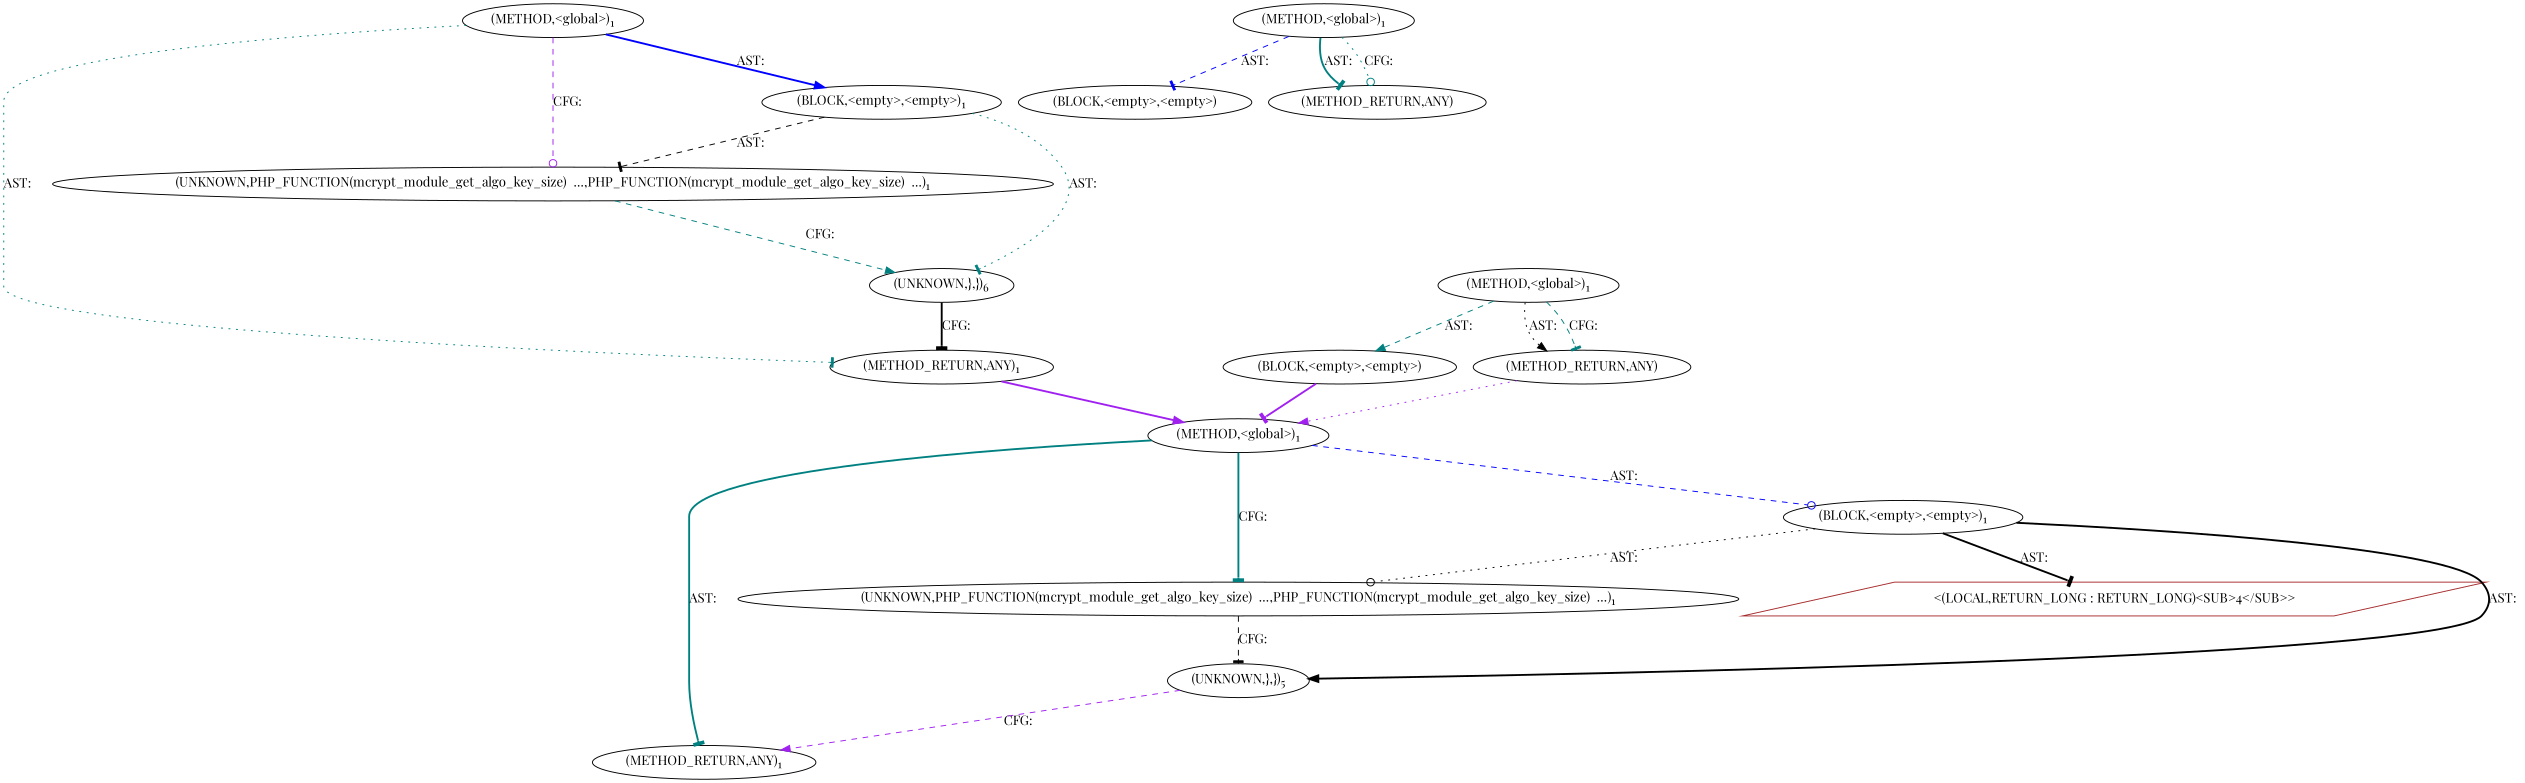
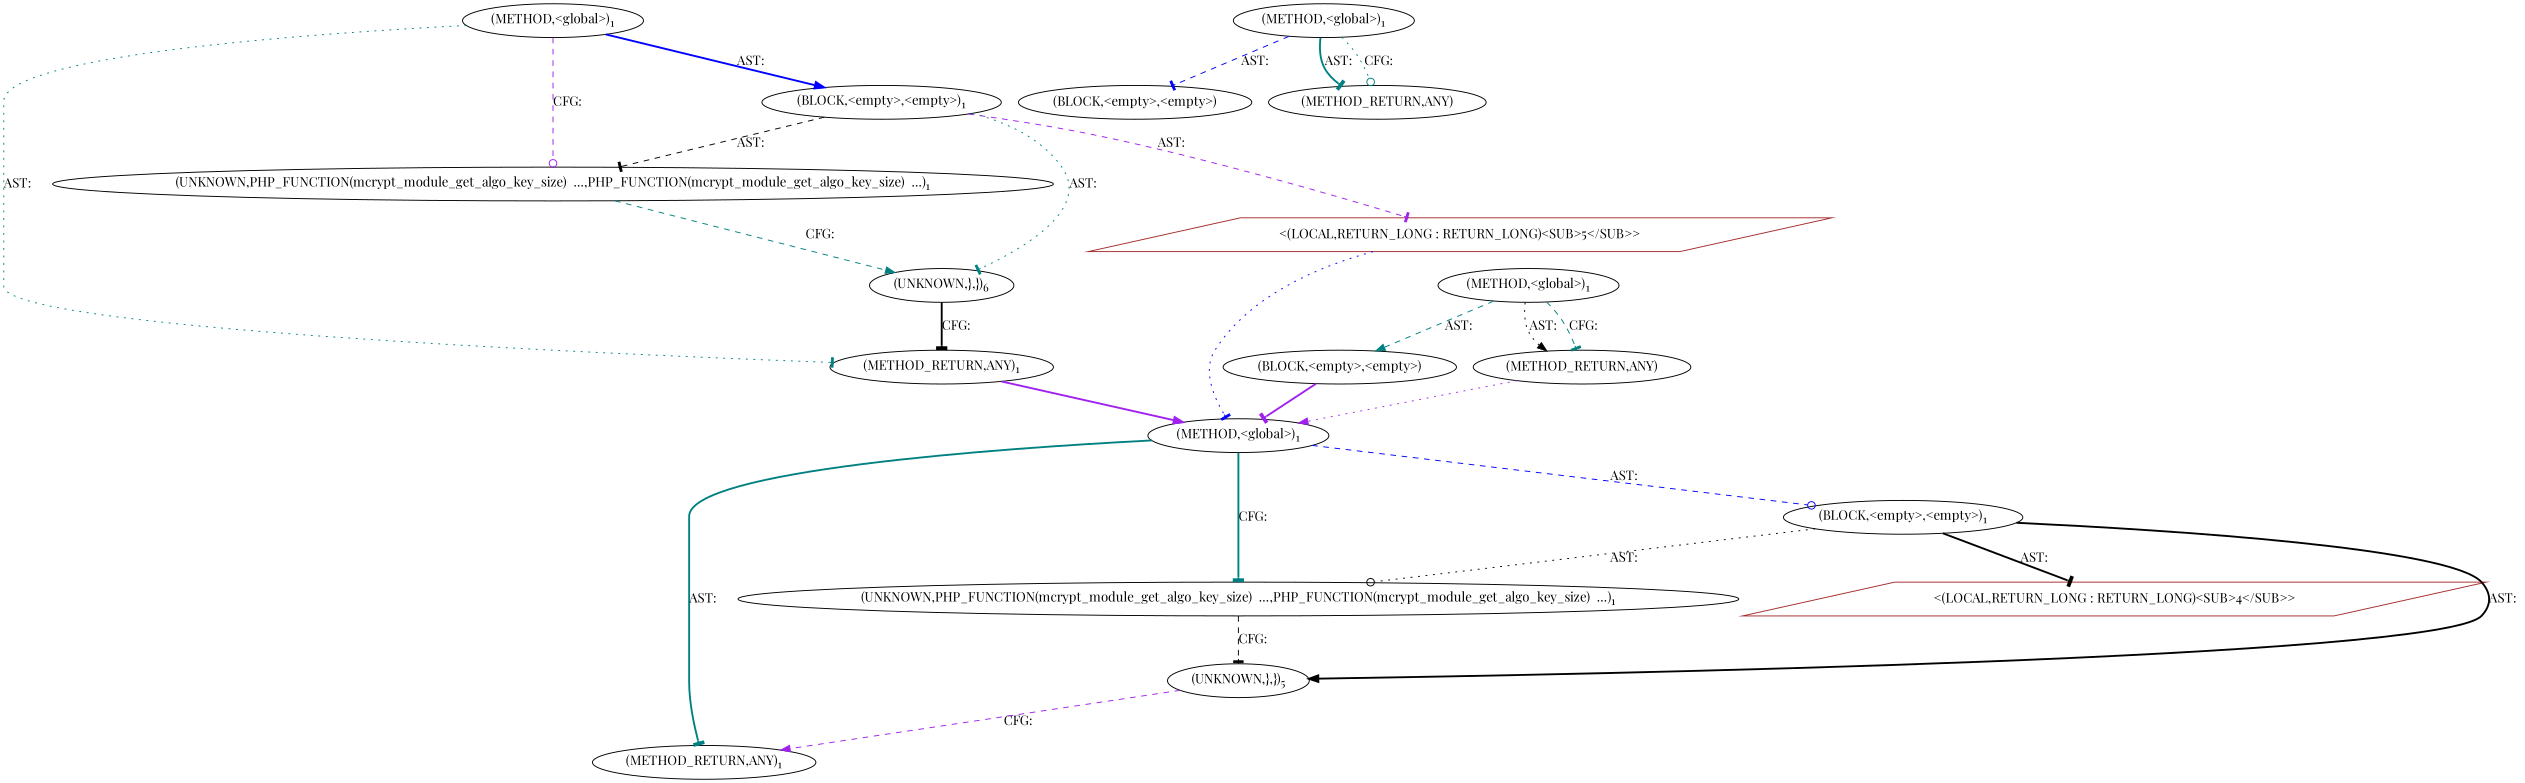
none -> (1460, 235)
